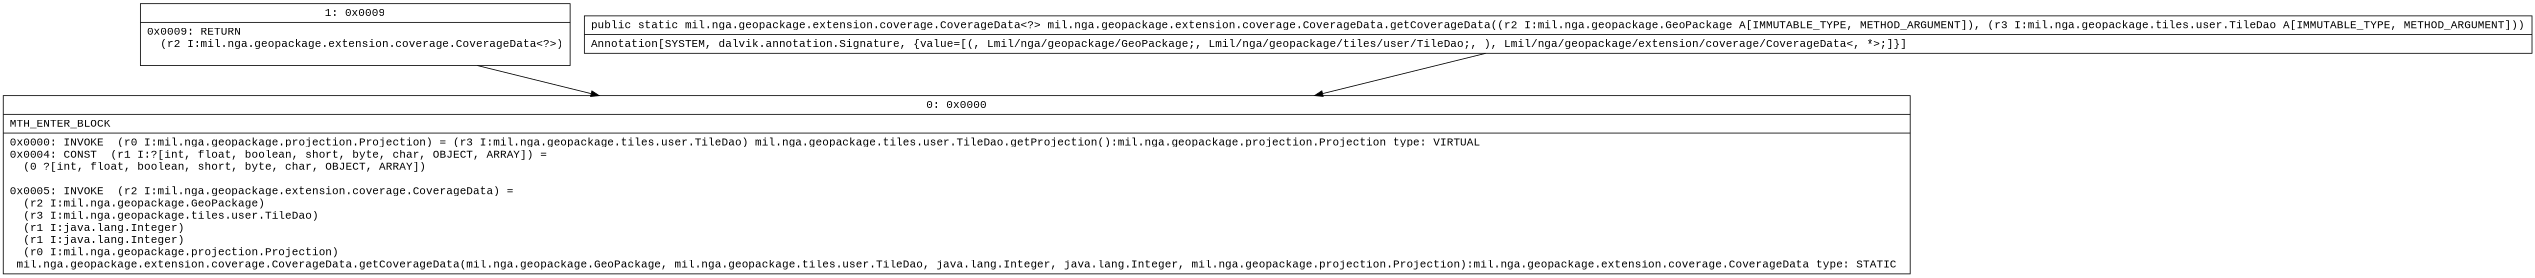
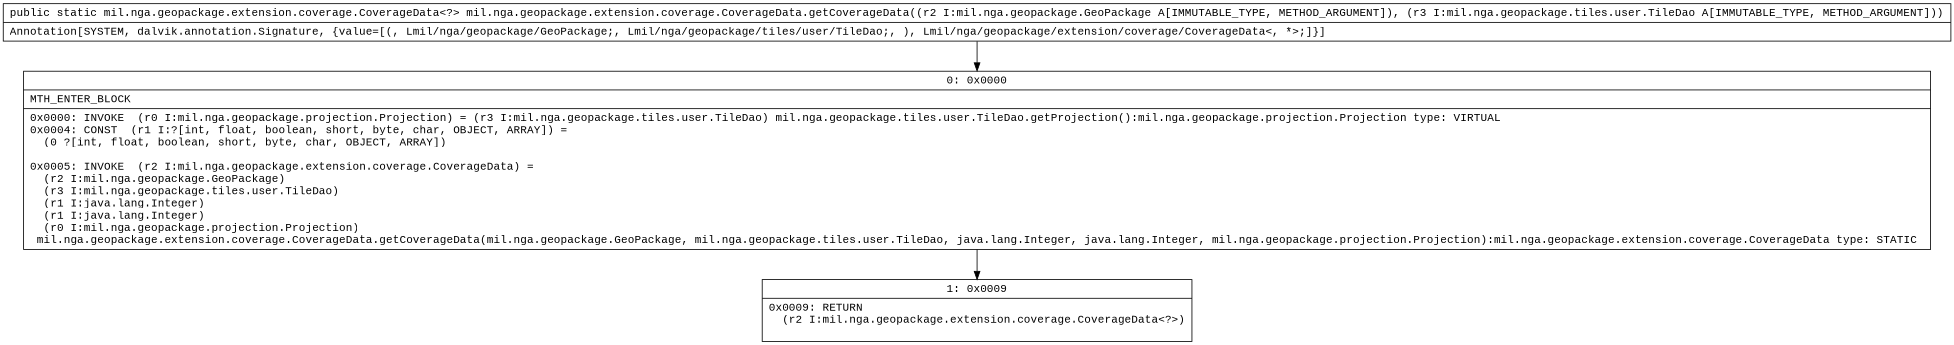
(534, 80) -> (977, 260)
